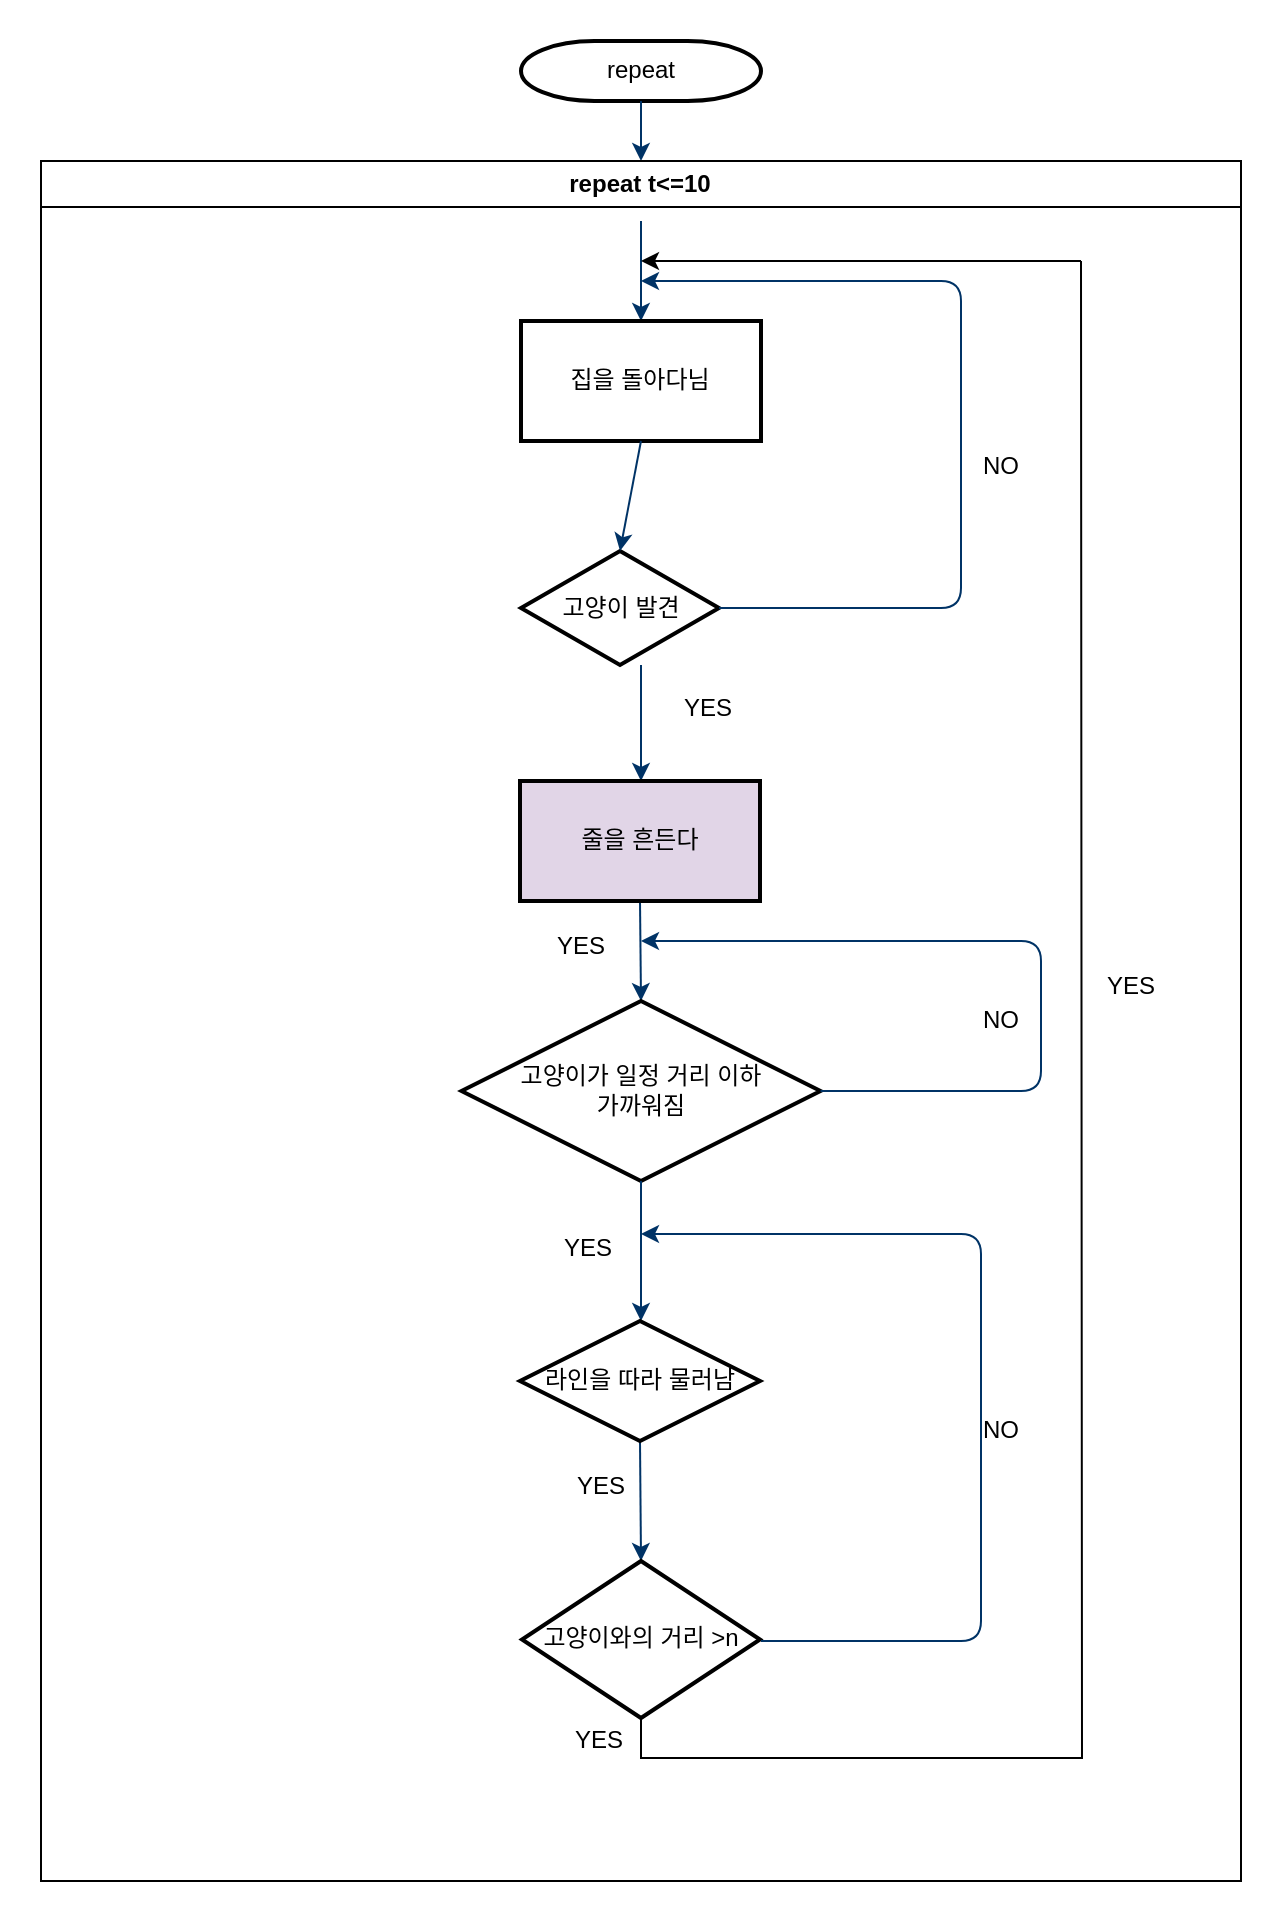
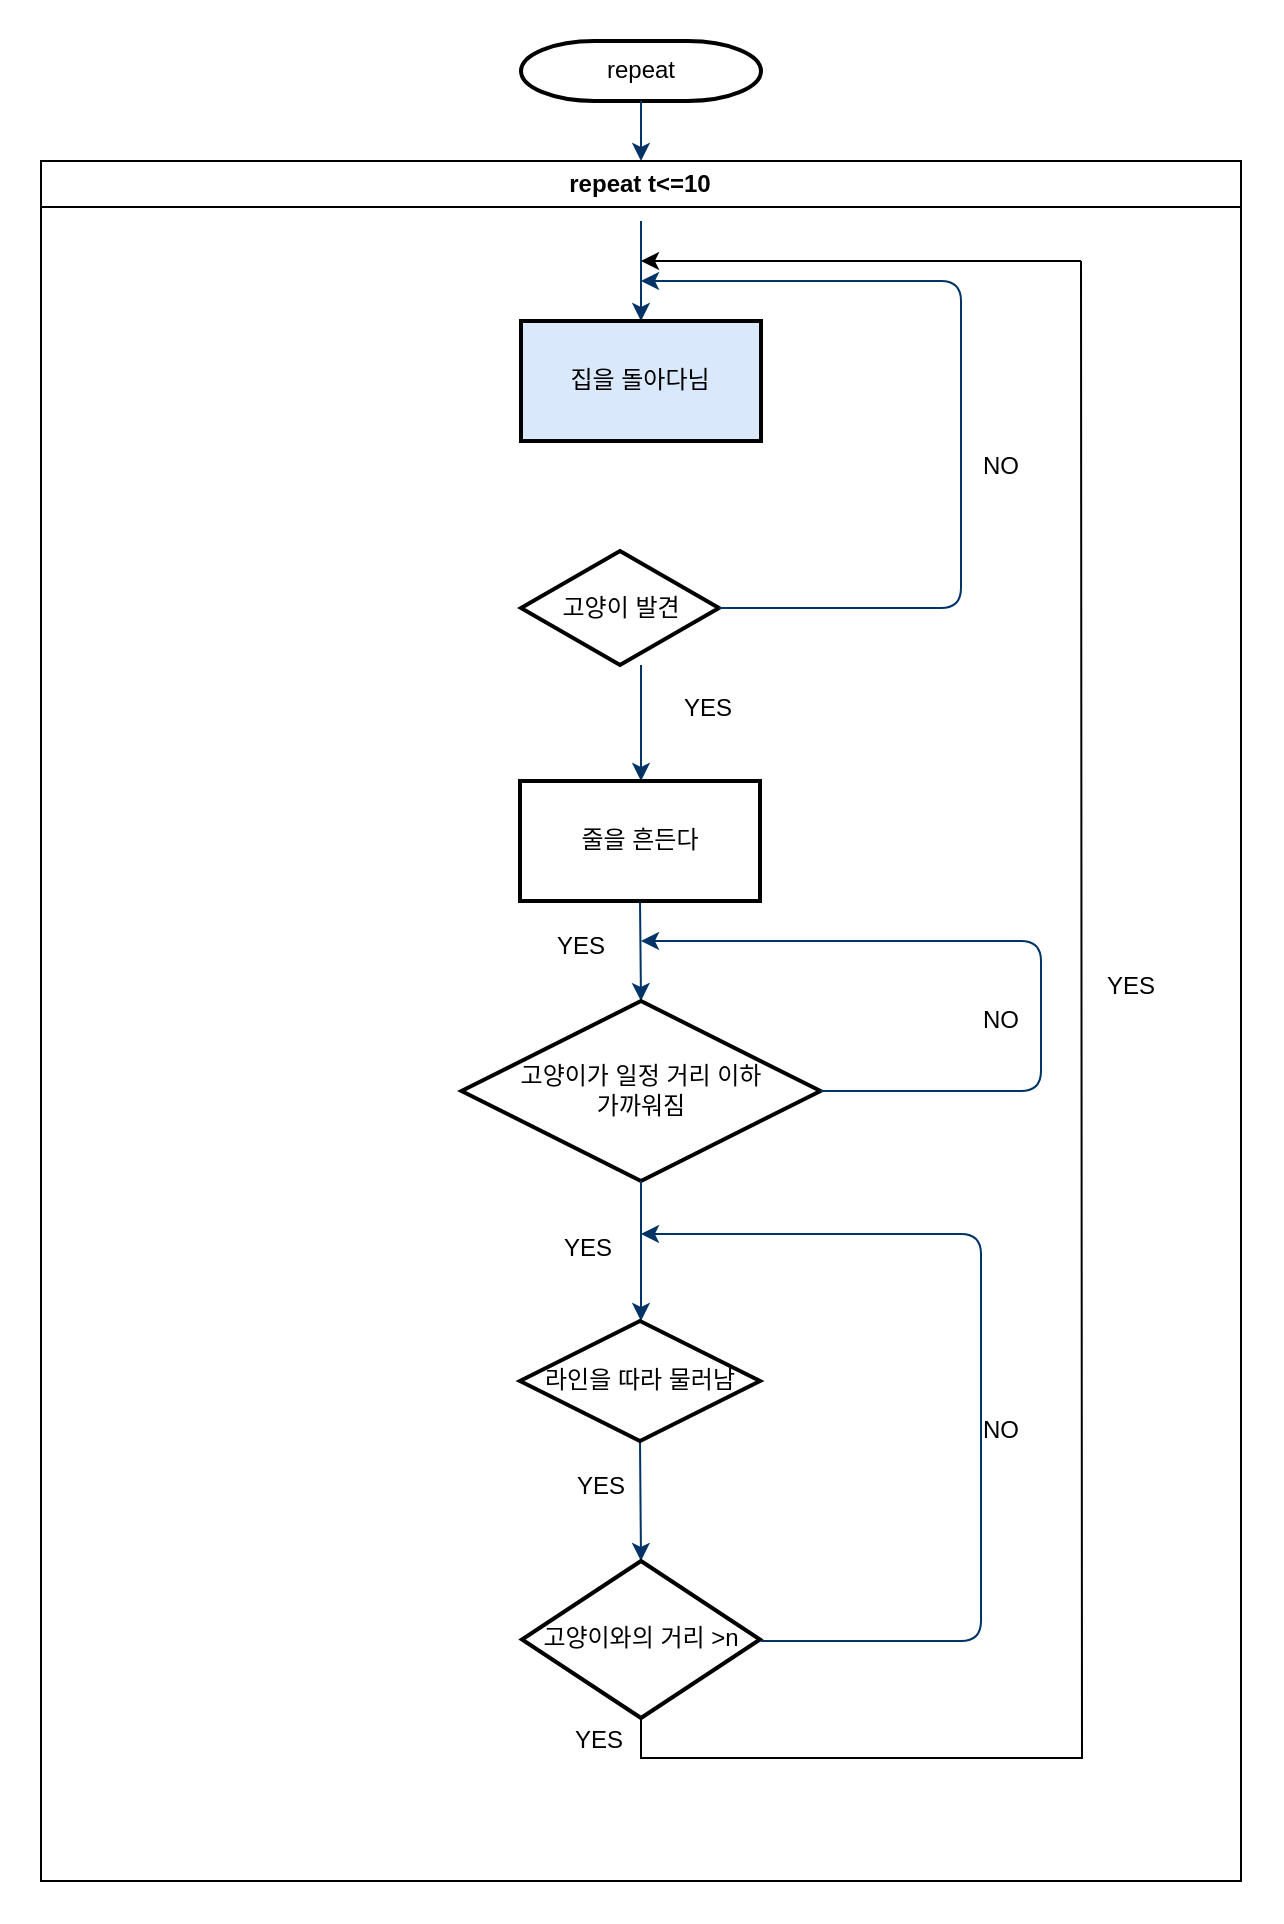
(641, 381) -> (641, 381)
(632, 489) -> none
(640, 841) -> (640, 841)
